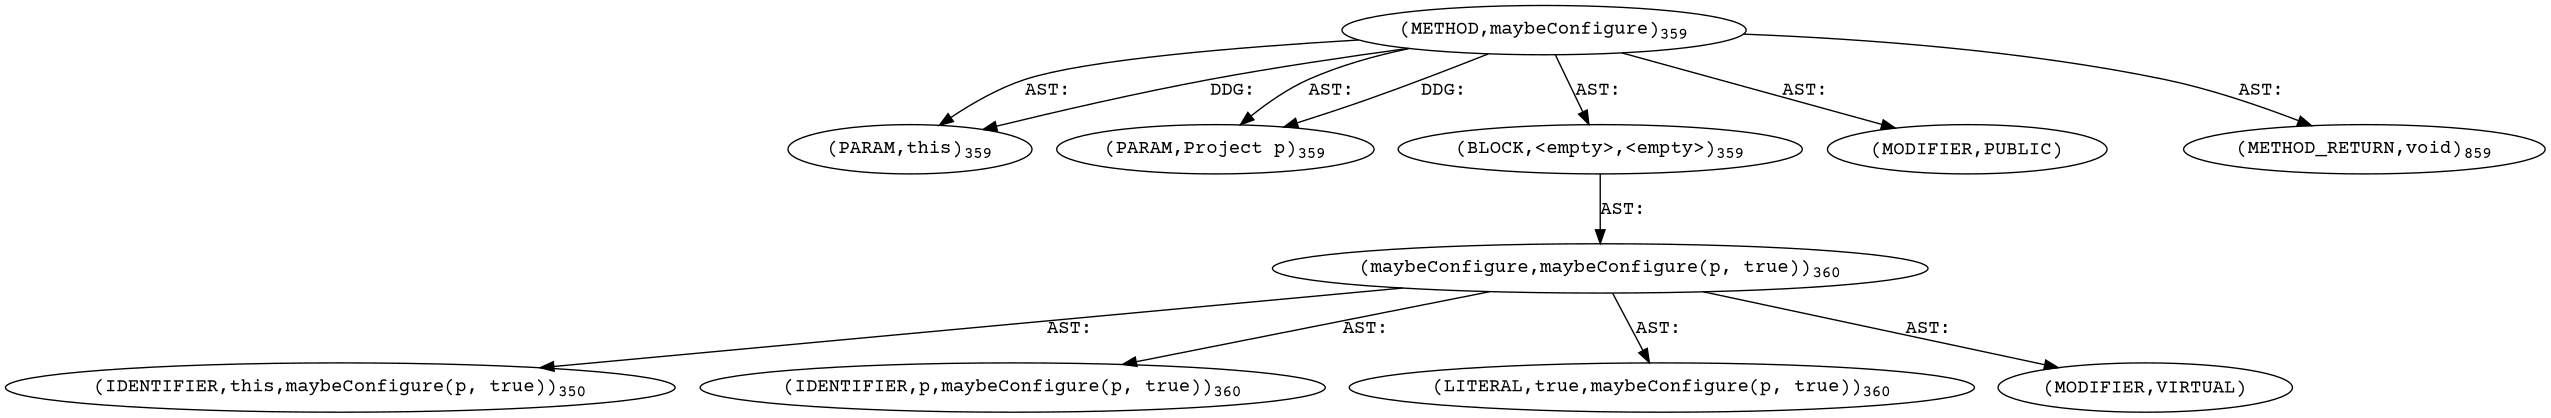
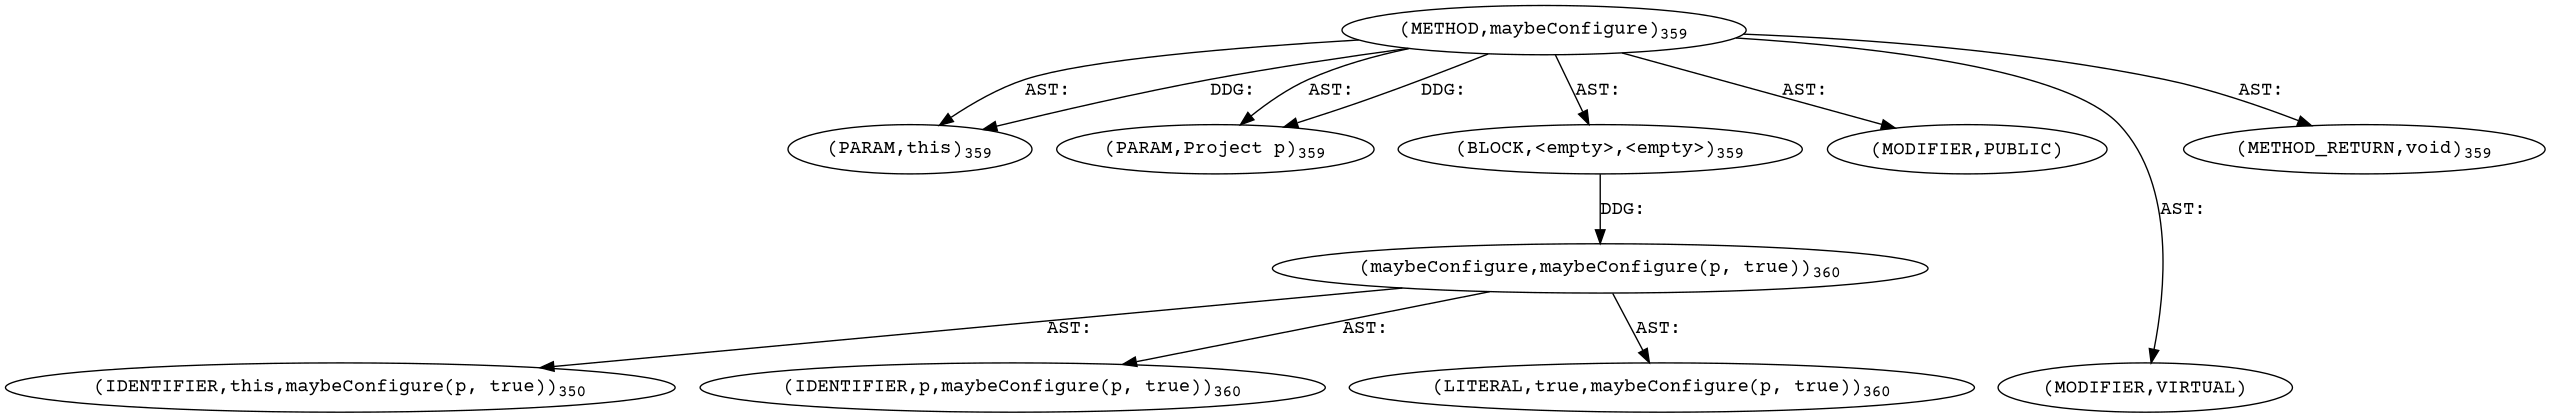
(2478, 147) -> (2478, 147)
(1629, 209) -> (1629, 209)
(1874, 328) -> (2048, 86)
